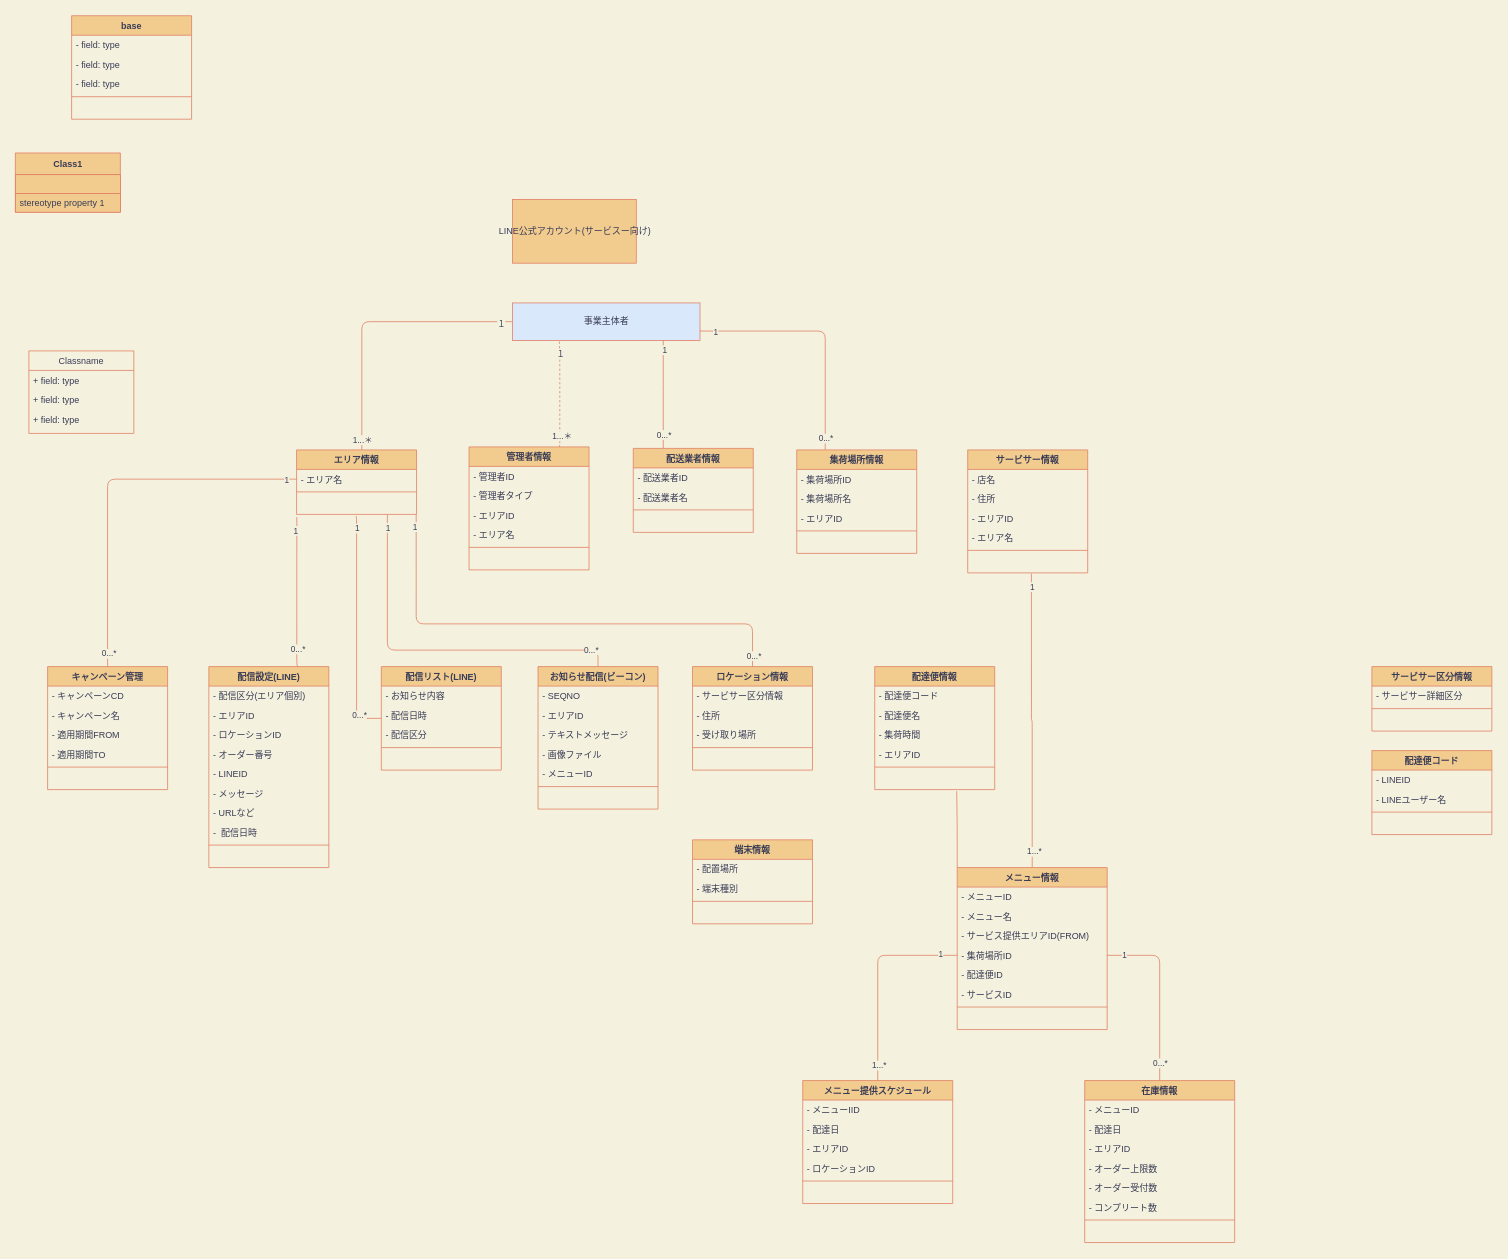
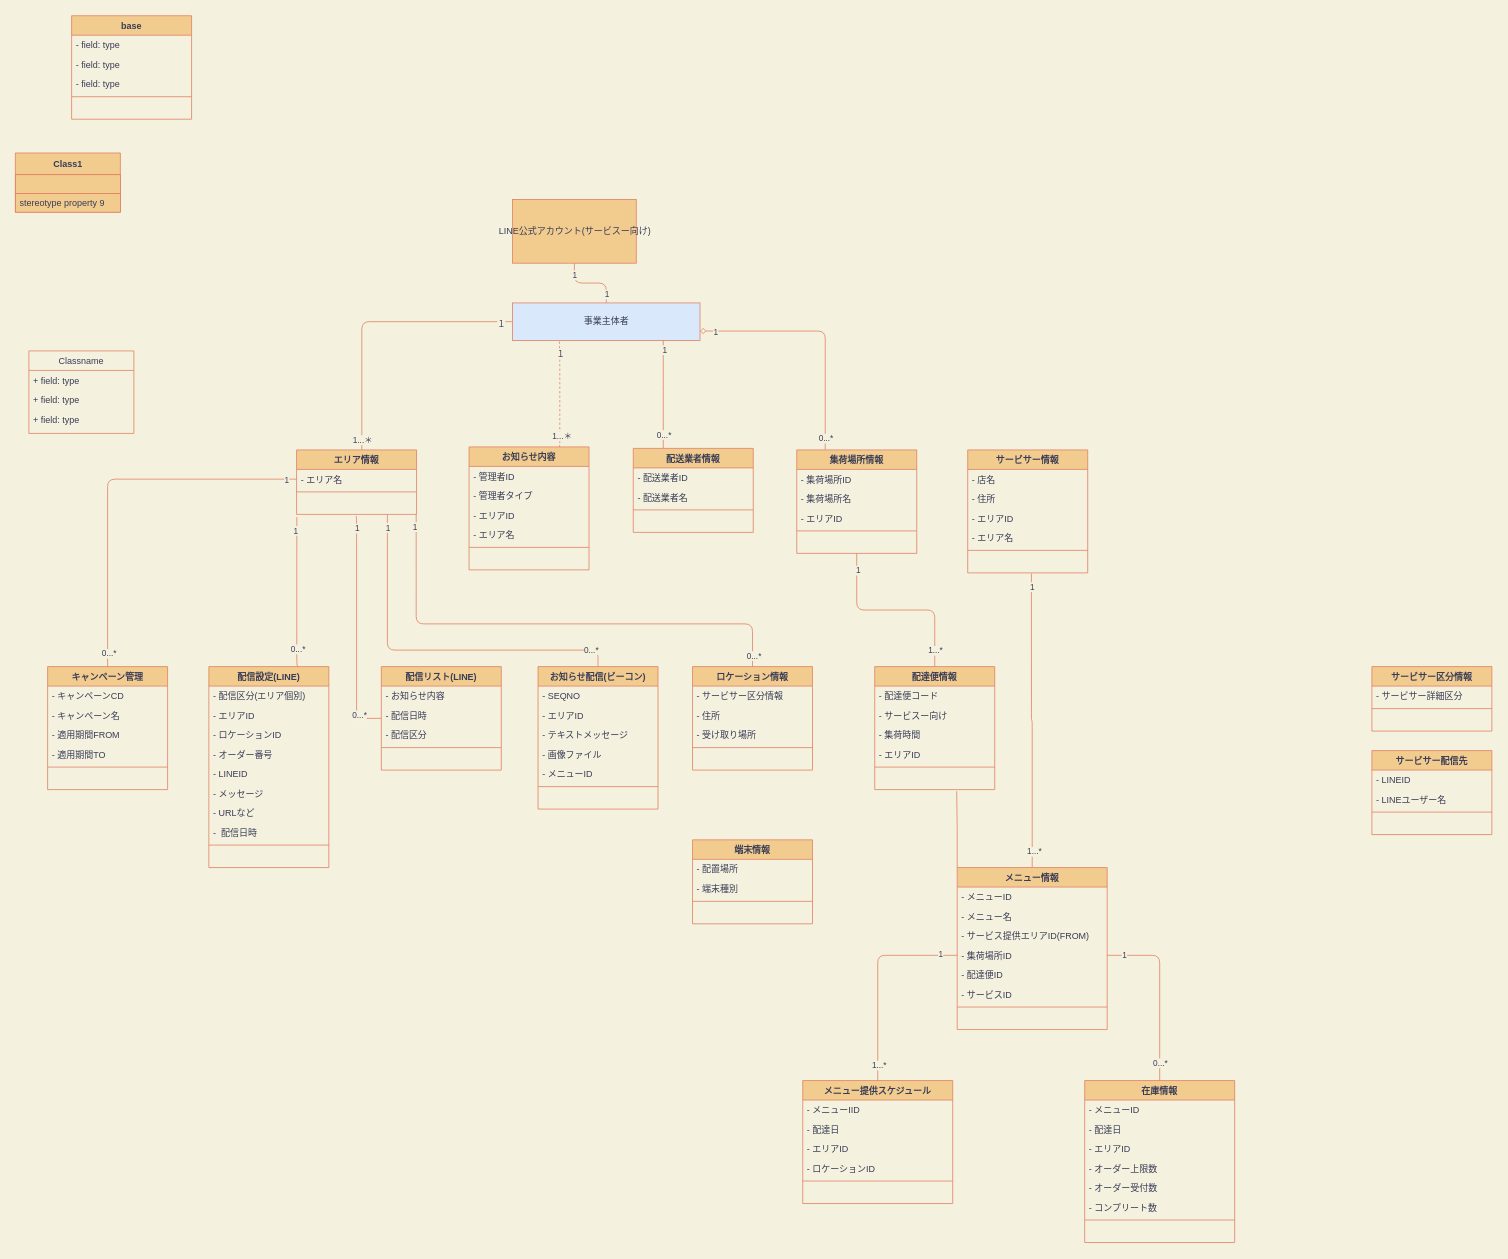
(70, 203) -> (70, 203)
none -> (606, 289)
(703, 331) -> (706, 331)
(529, 457) -> (529, 457)
none -> (857, 570)
(901, 716) -> (914, 716)
(1432, 761) -> (1432, 761)
